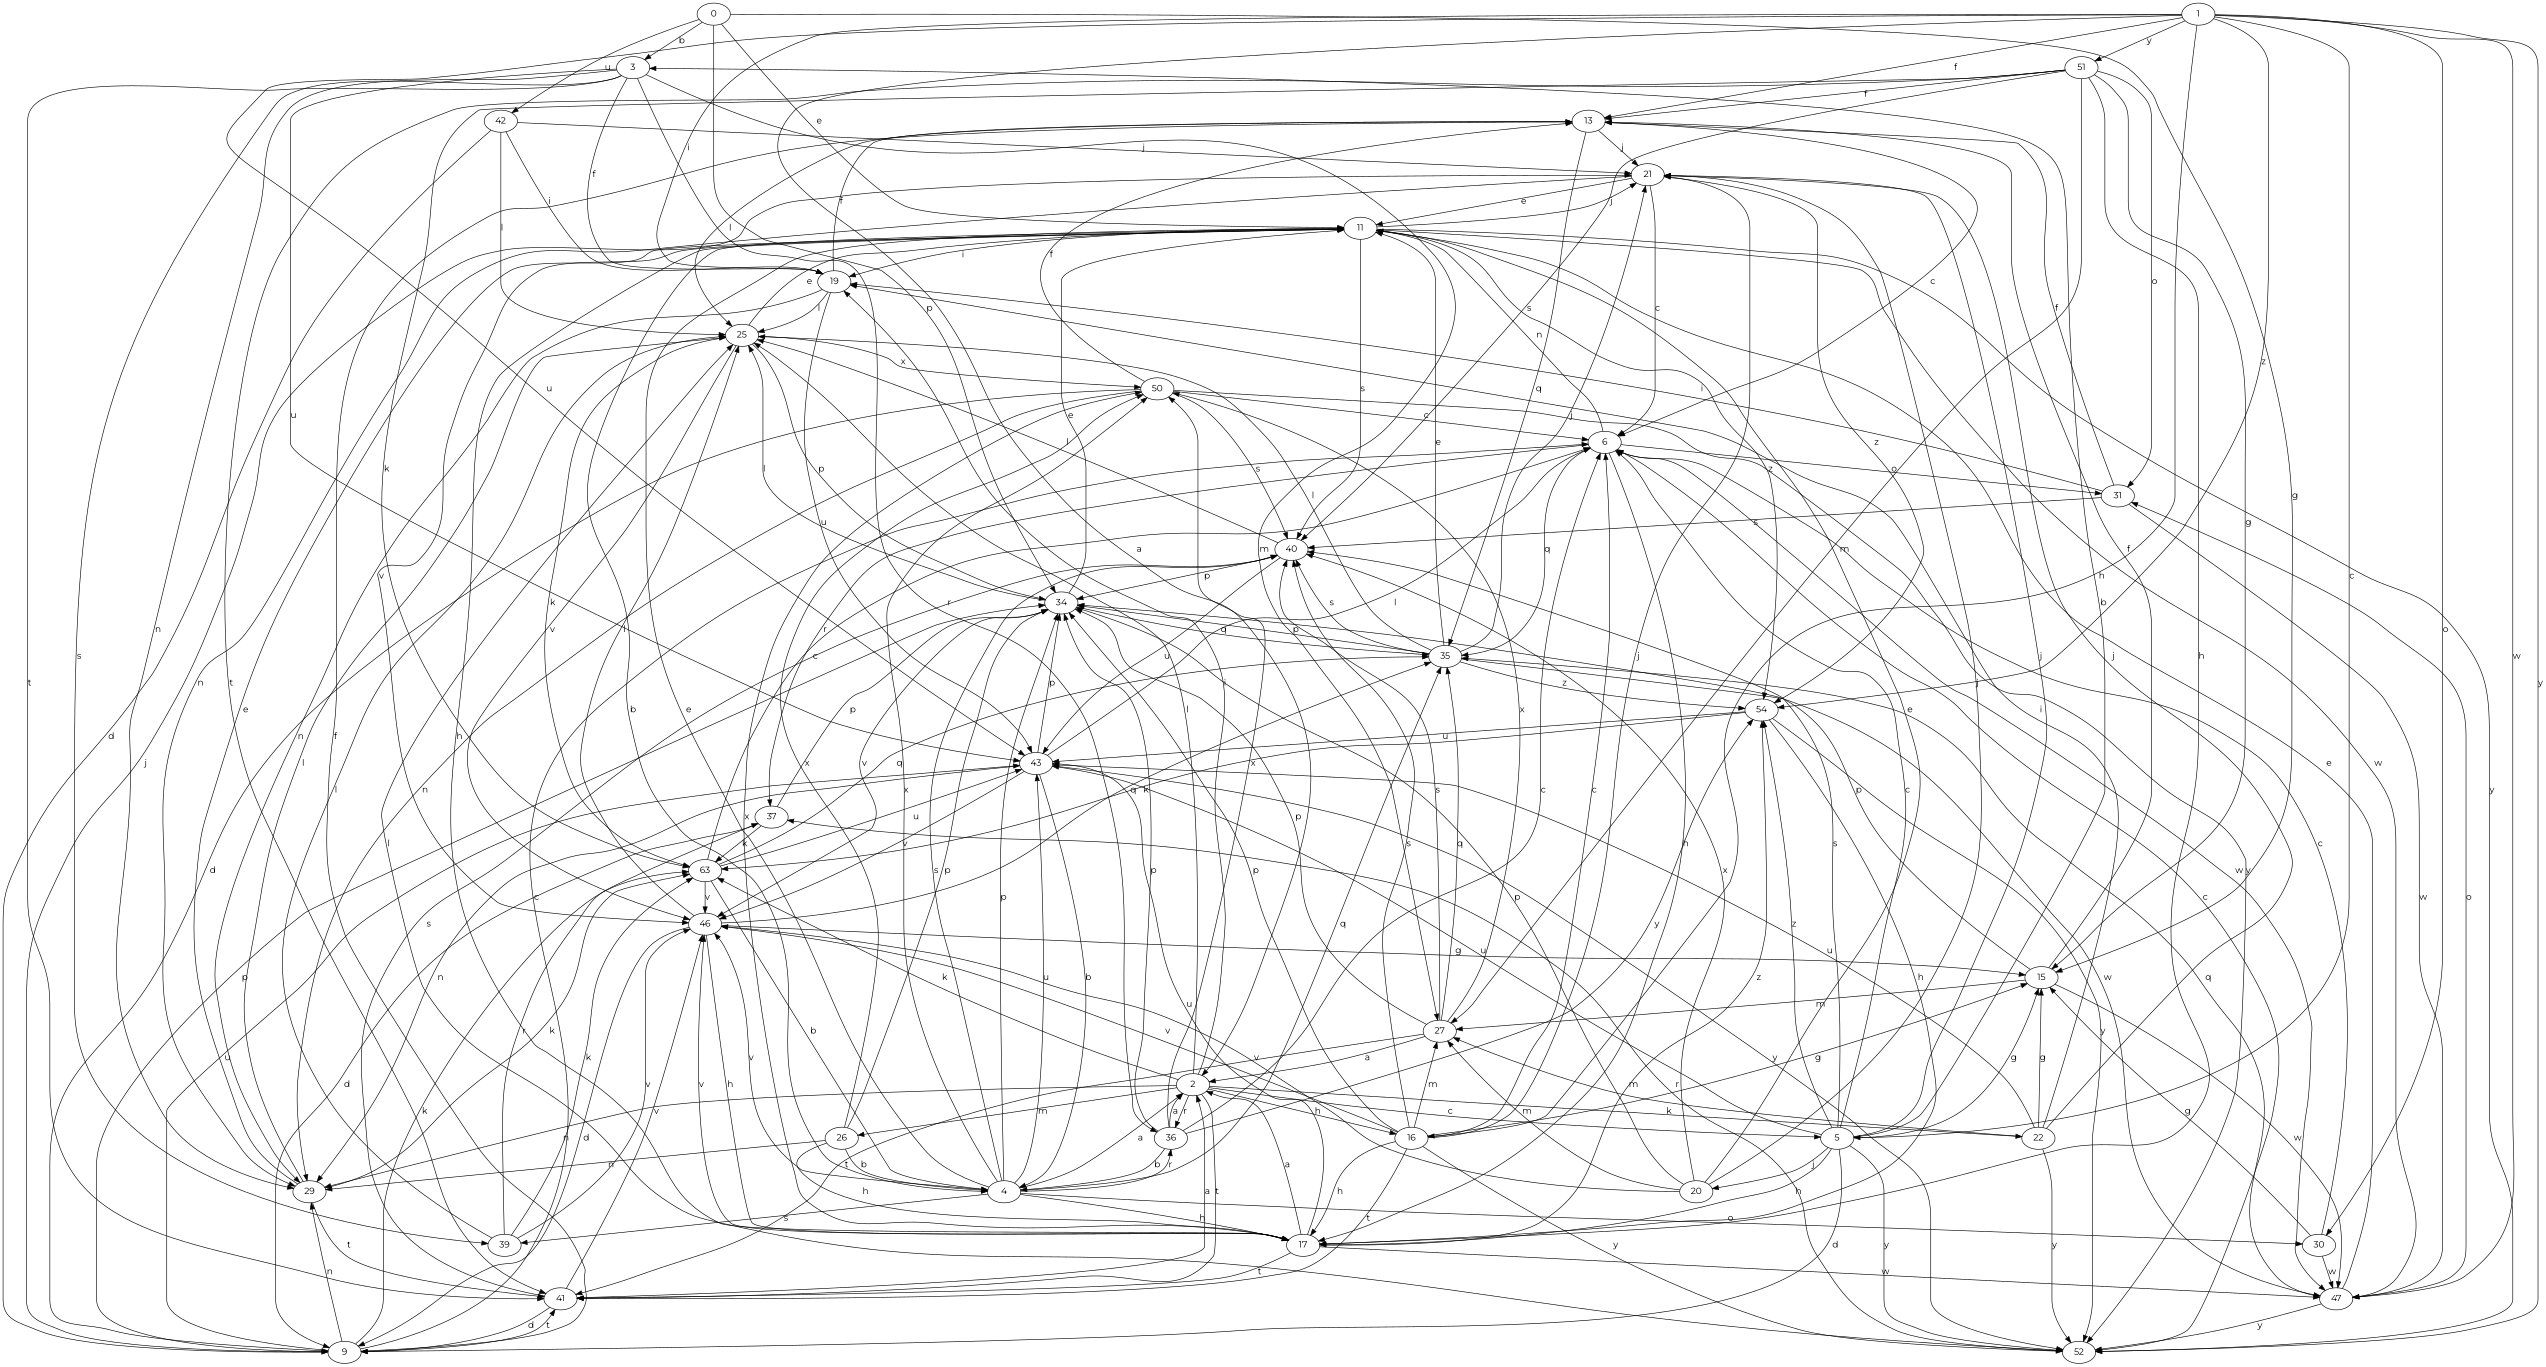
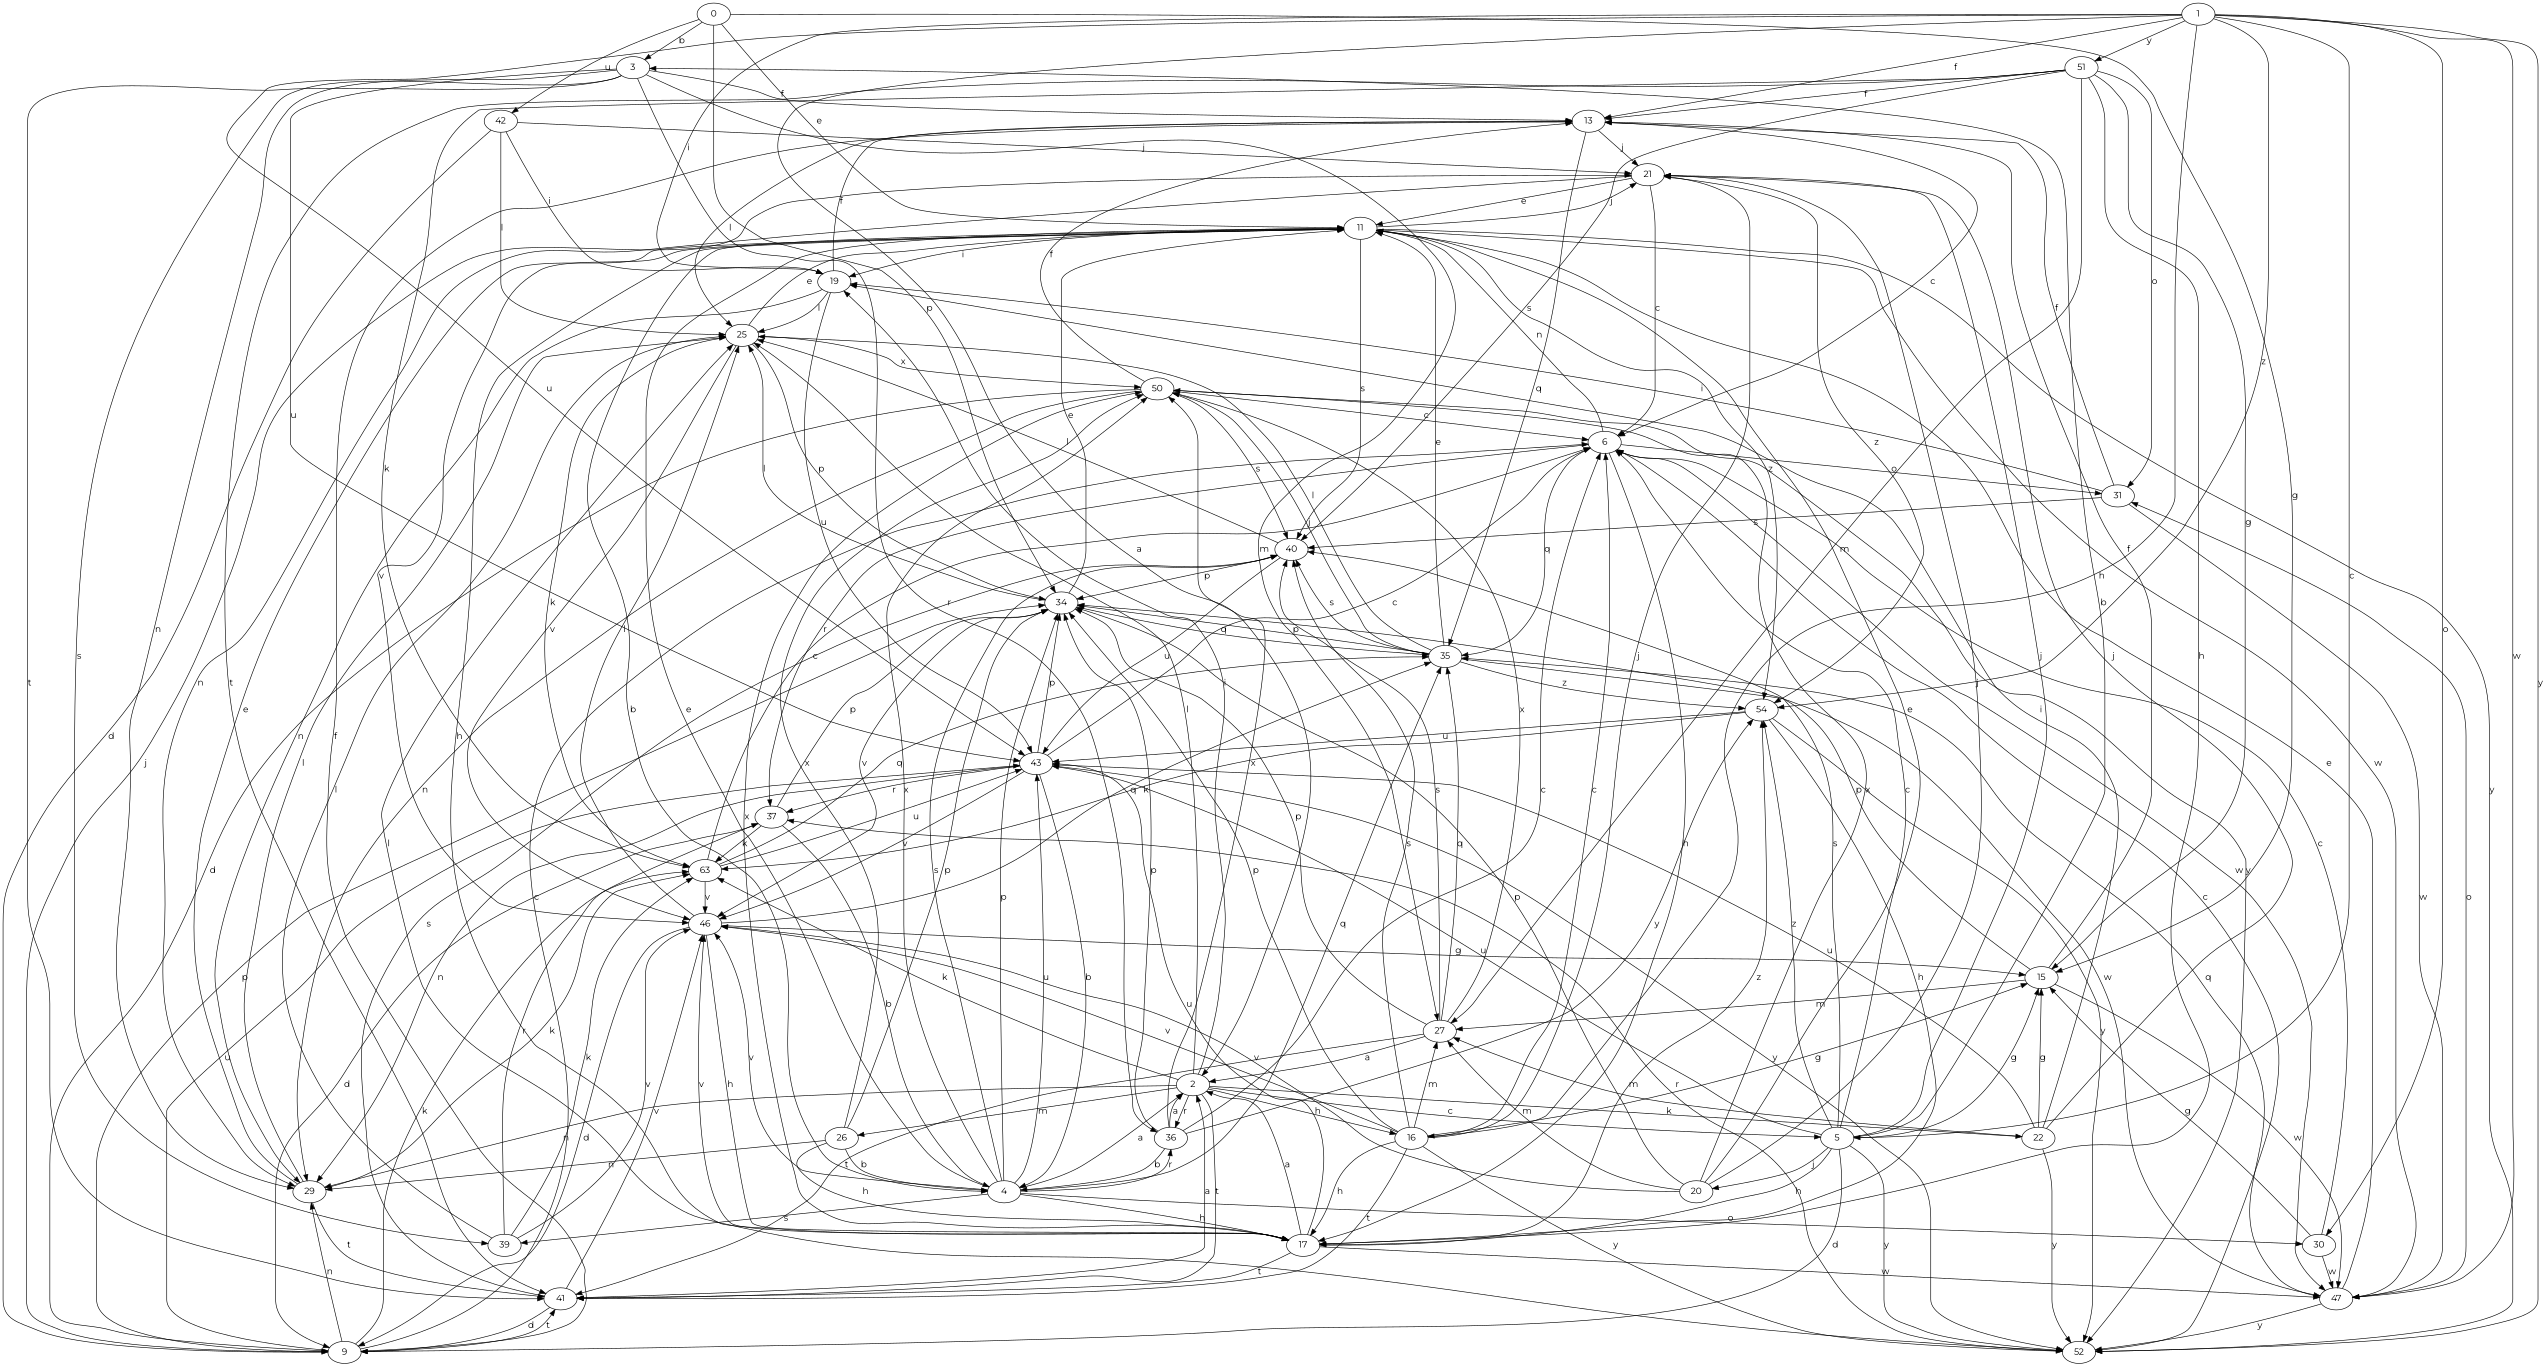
(607, 258) -> (1106, 113)
(1558, 432) -> (1303, 516)
(1395, 603) -> (1395, 603)
(1671, 774) -> (1760, 566)
none -> (911, 782)
(825, 1065) -> (885, 1005)
